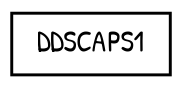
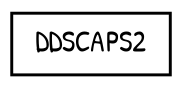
(91, 44) -> (91, 44)
